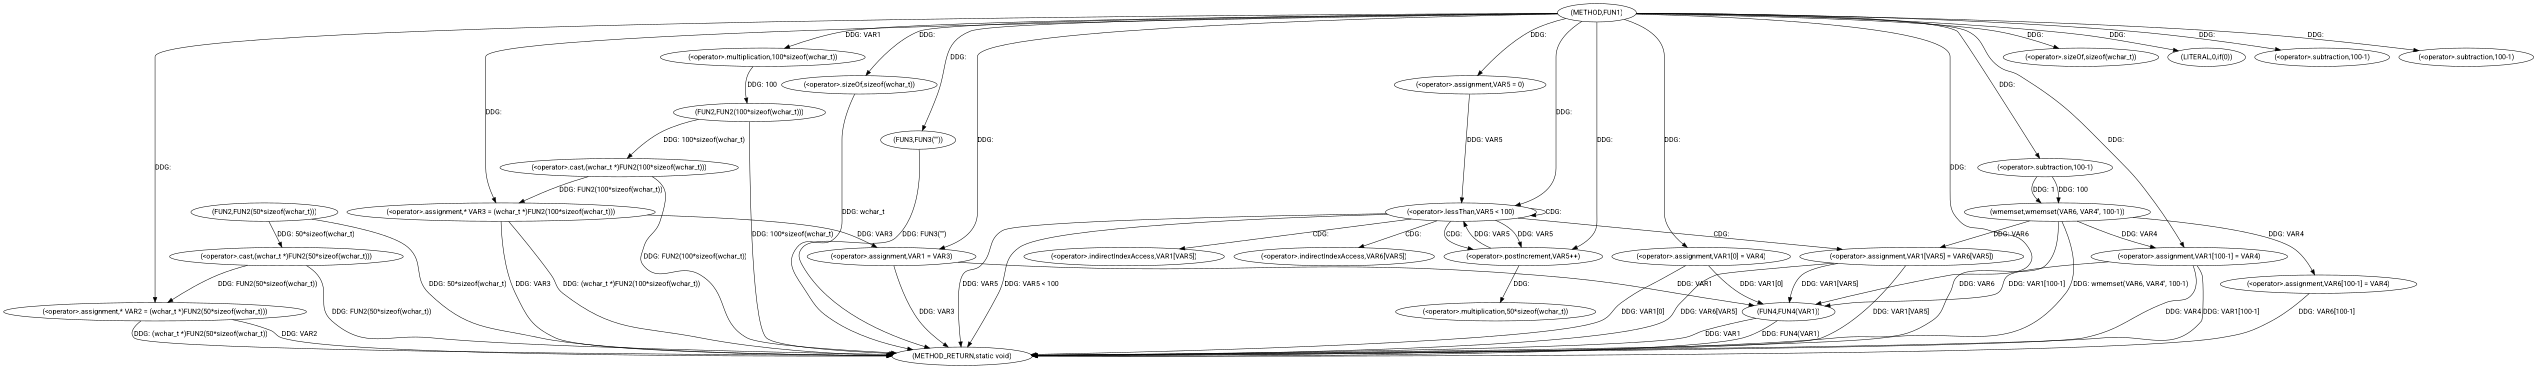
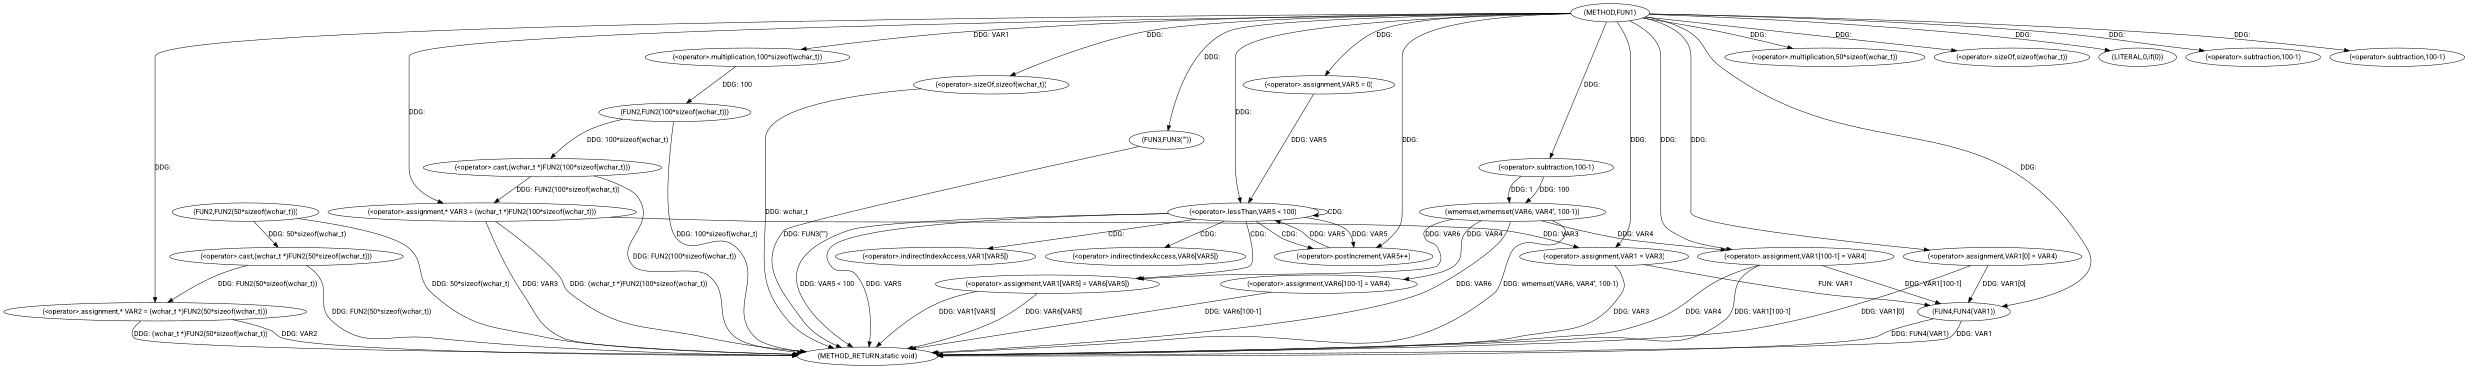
(1807, 272) -> none
(1511, 282) -> (1716, 31)
(1695, 284) -> (1836, 284)
